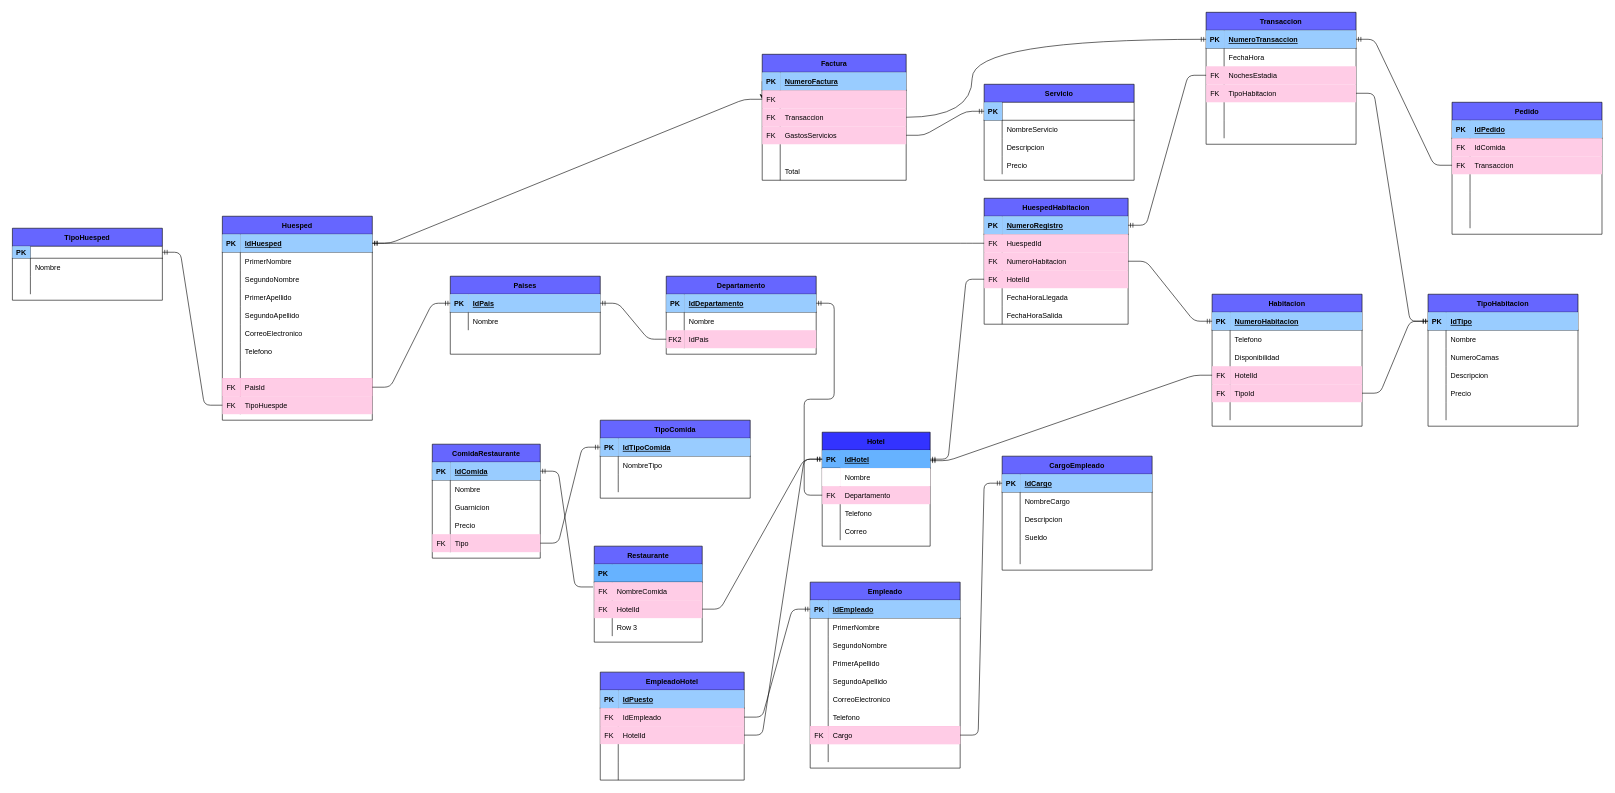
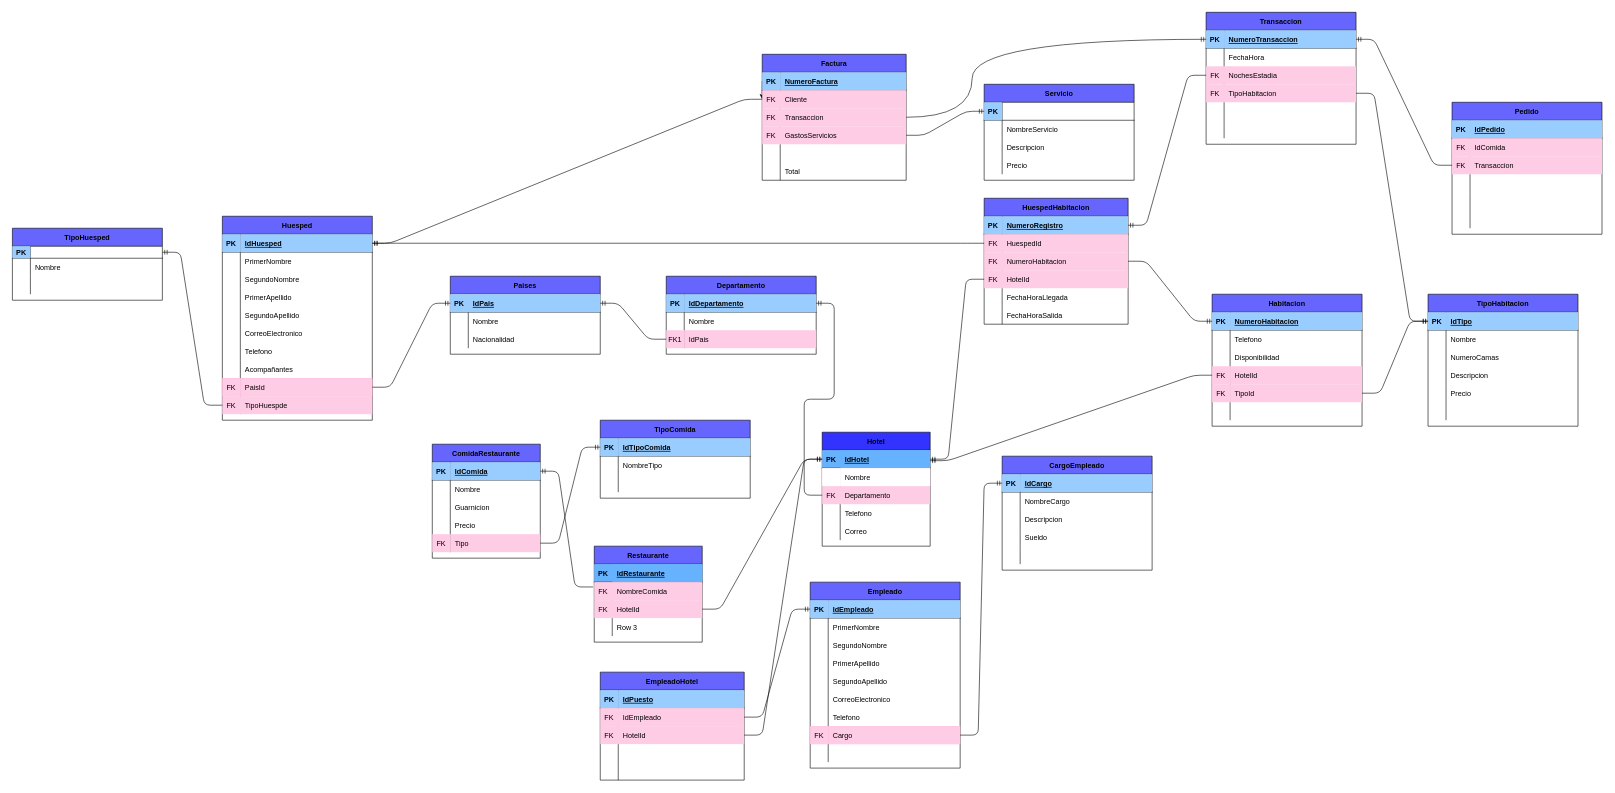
none -> (843, 99)
none -> (534, 339)
(675, 340) -> (675, 340)
none -> (306, 369)
none -> (657, 573)
